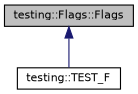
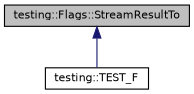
(69, 16) -> (97, 16)
